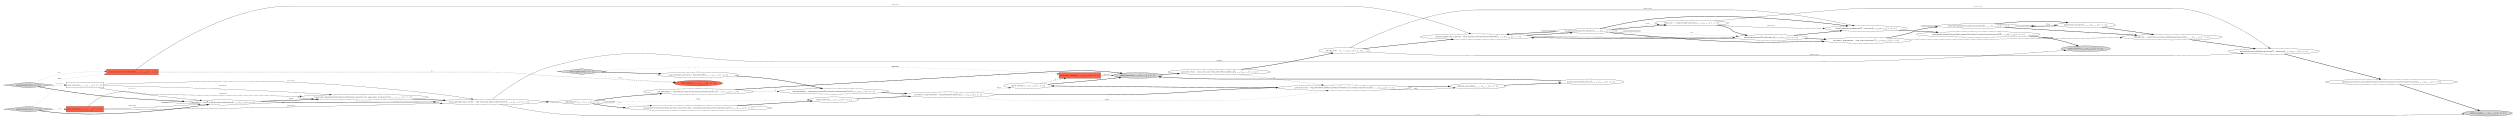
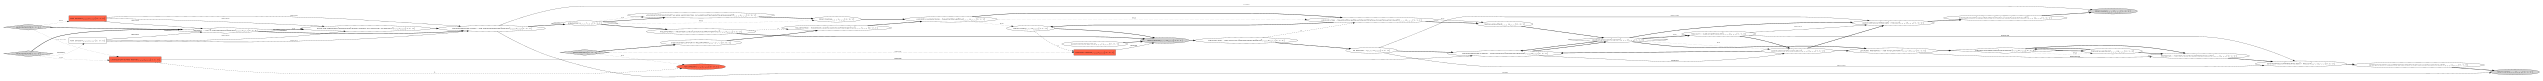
(60, 78) -> (61, 39)
(1532, 84) -> (1562, 32)
